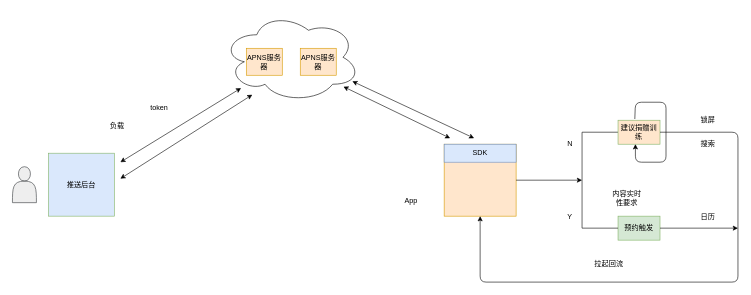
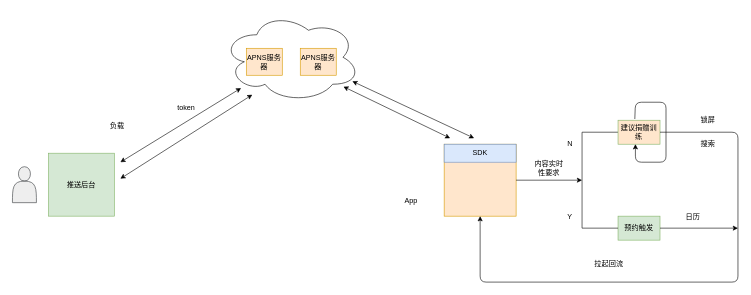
(159, 108) -> (186, 108)
(81, 185) -> (81, 185)
(627, 198) -> (549, 168)
(708, 218) -> (693, 218)
